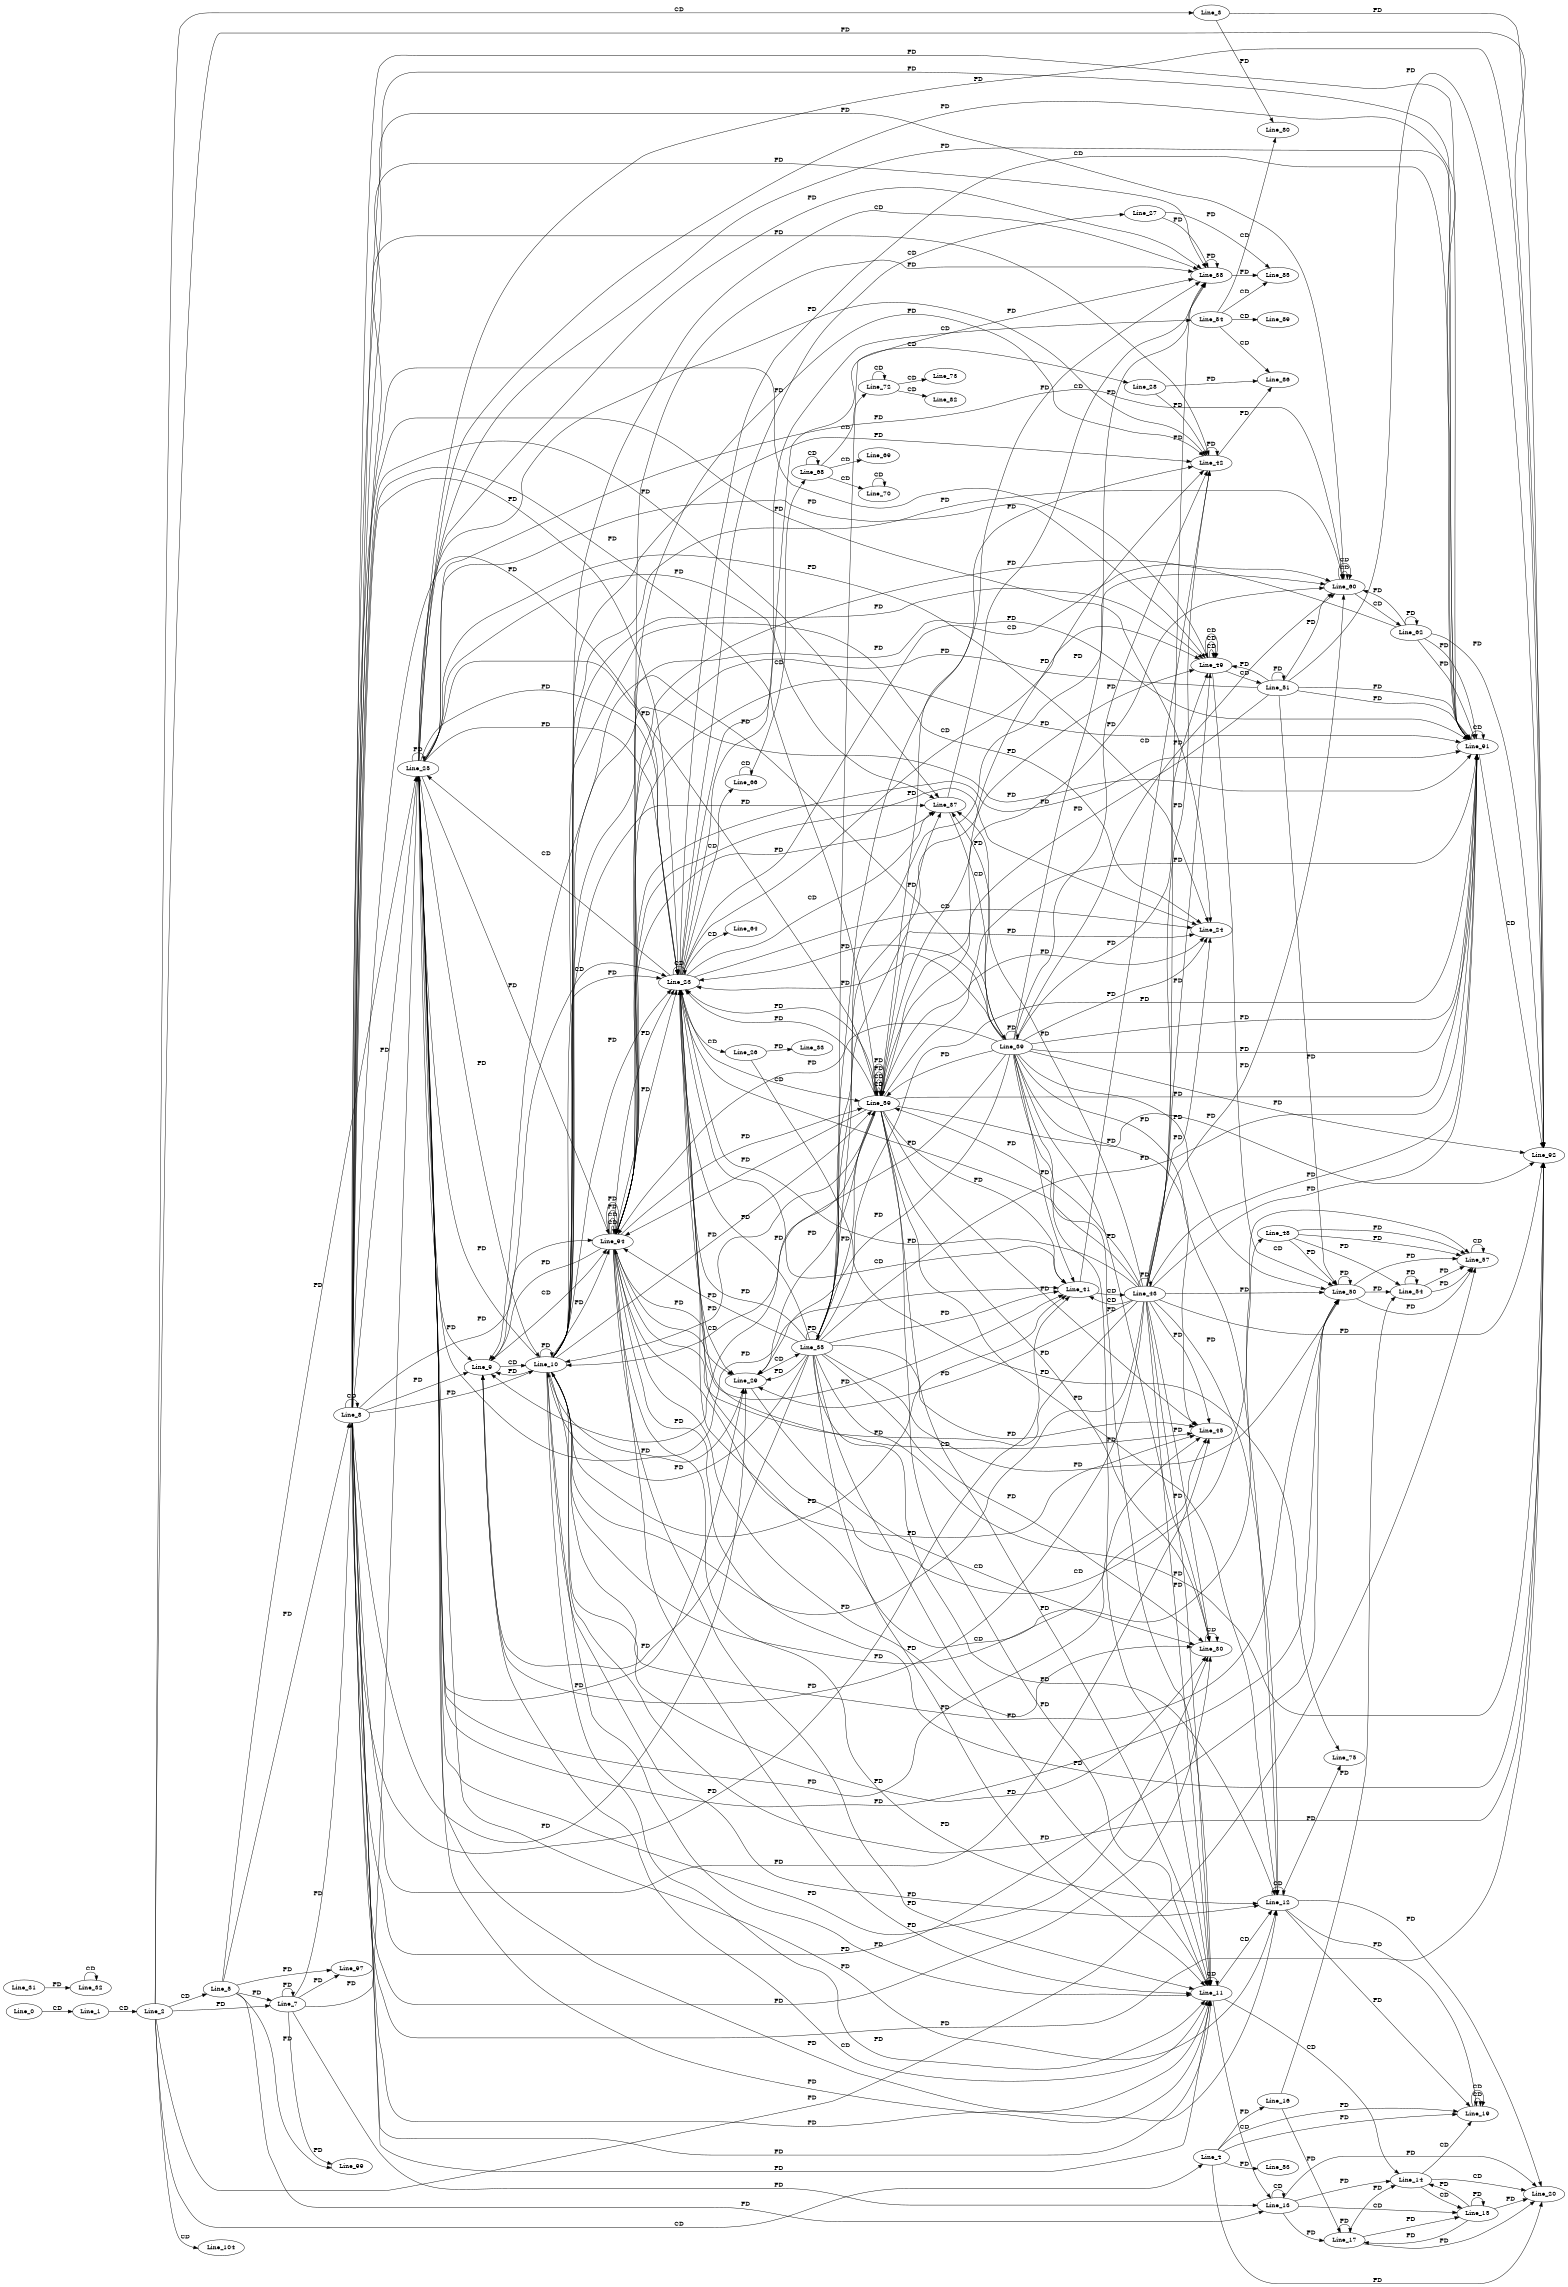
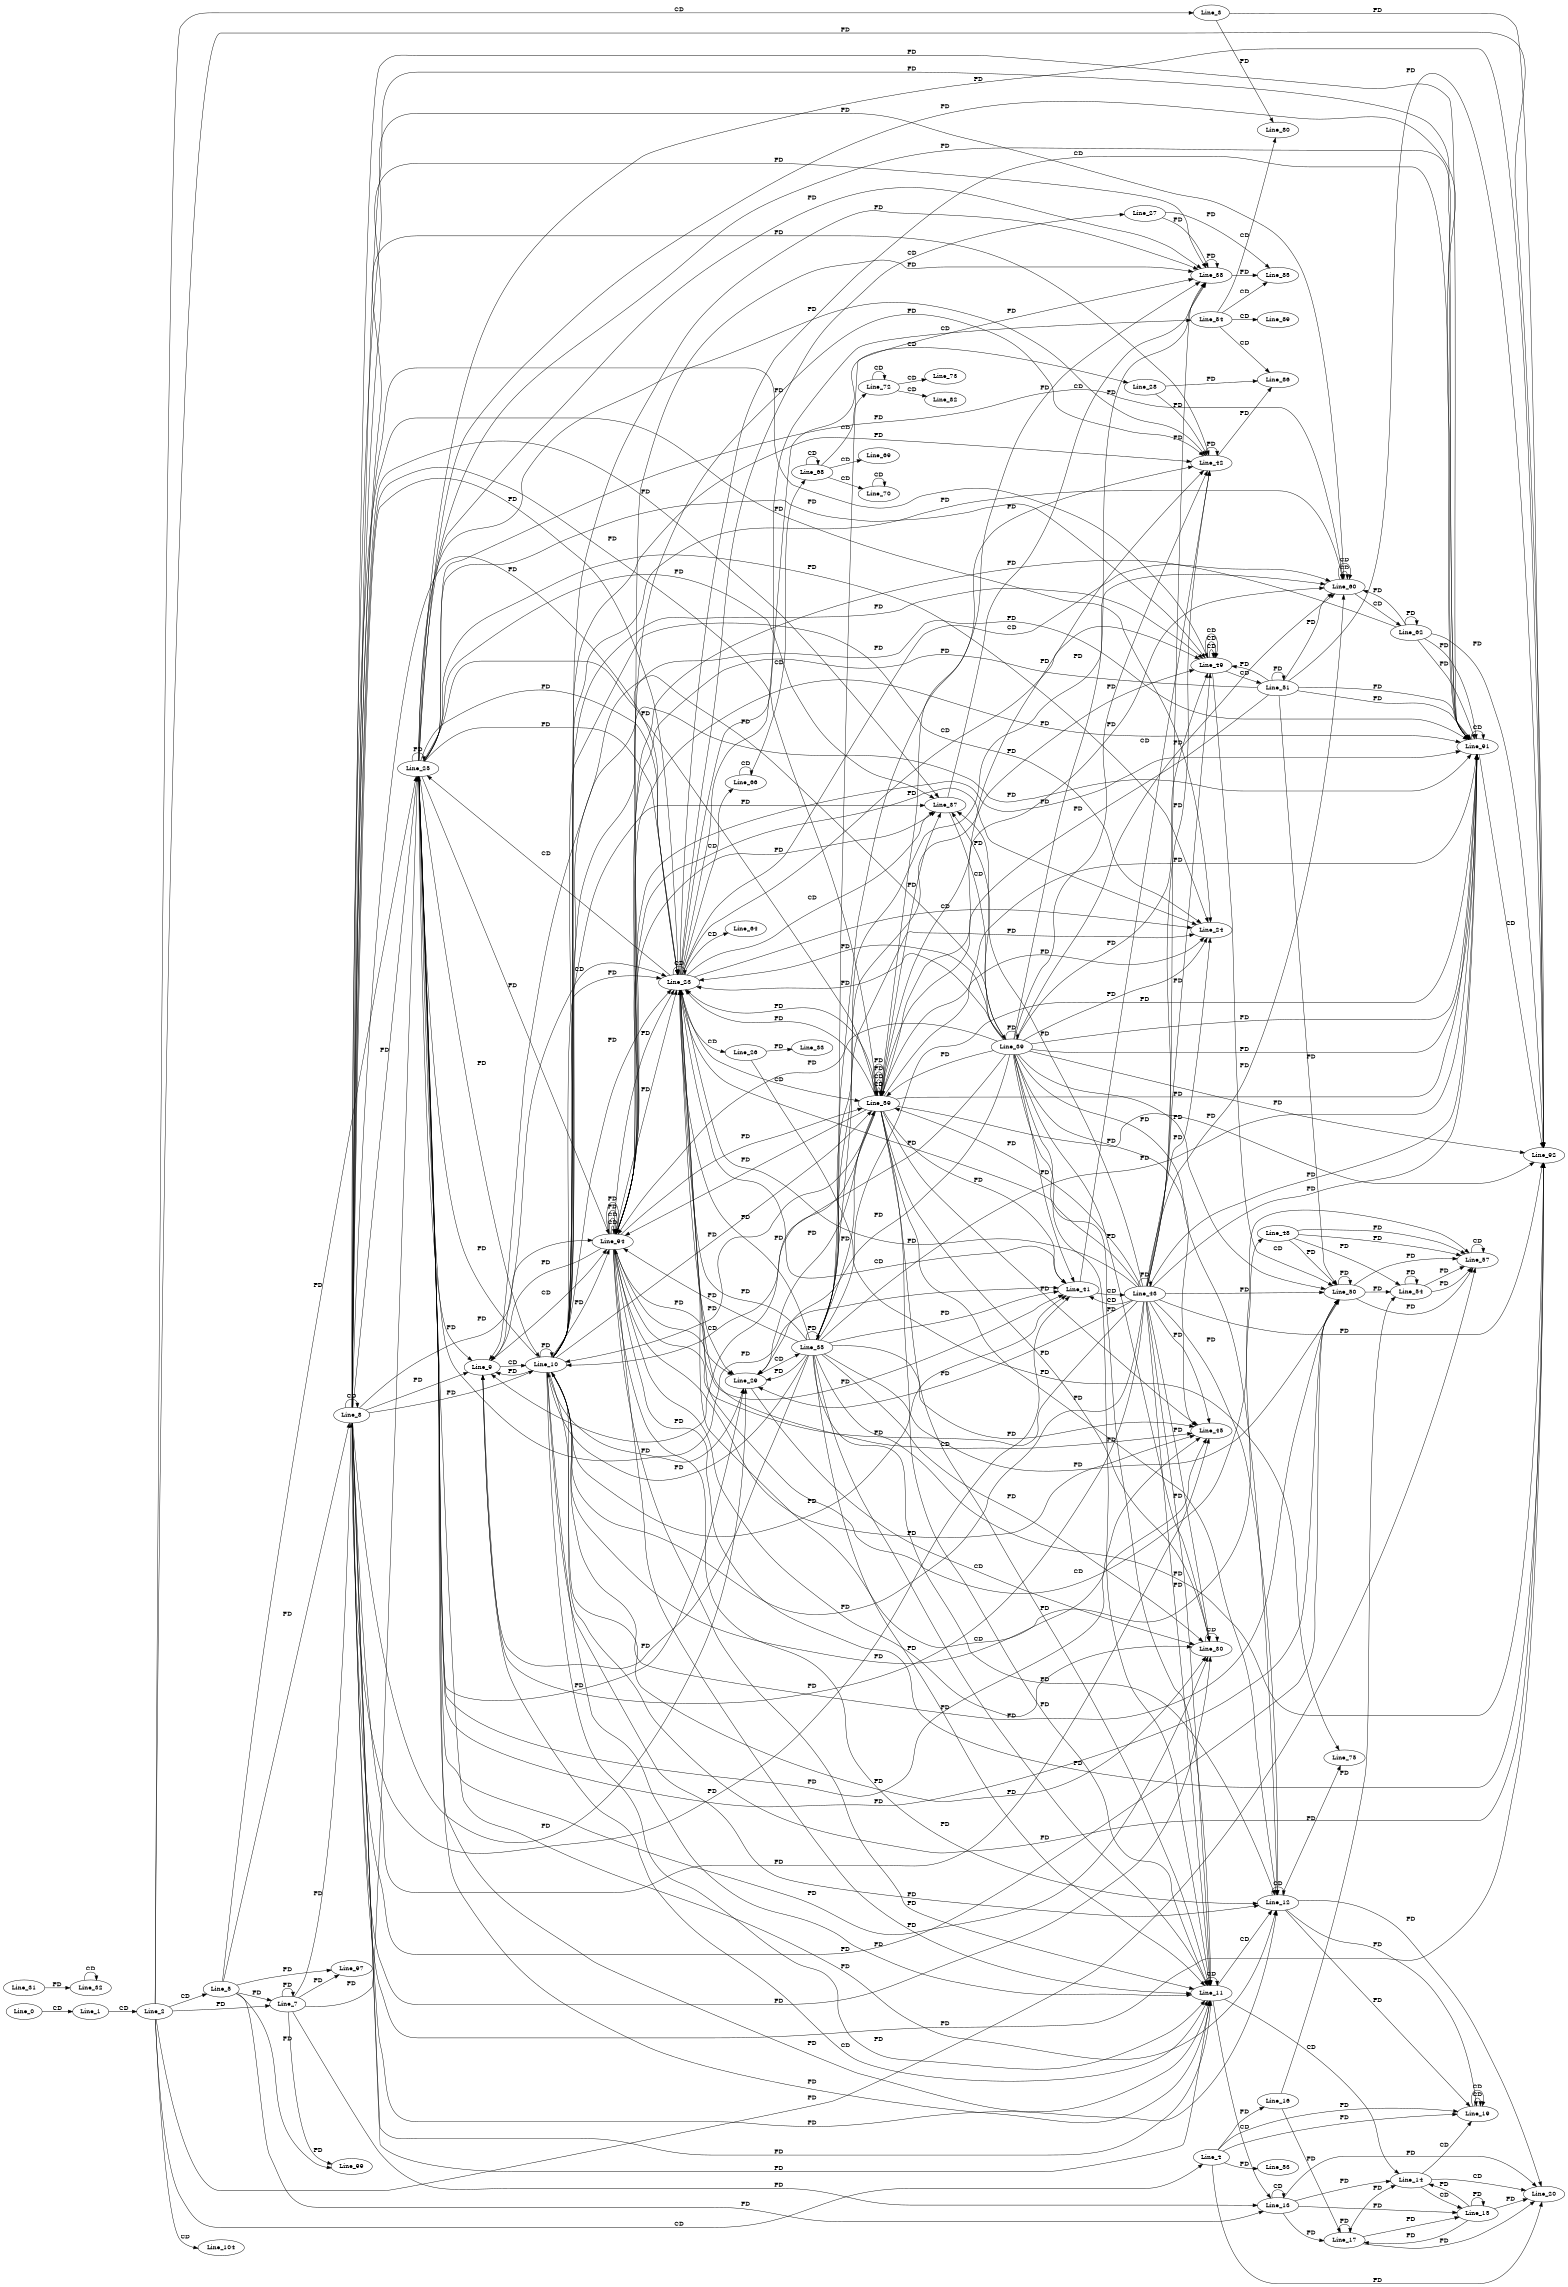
(879, 208) -> (879, 208)
(1378, 2206) -> (1378, 2206)
